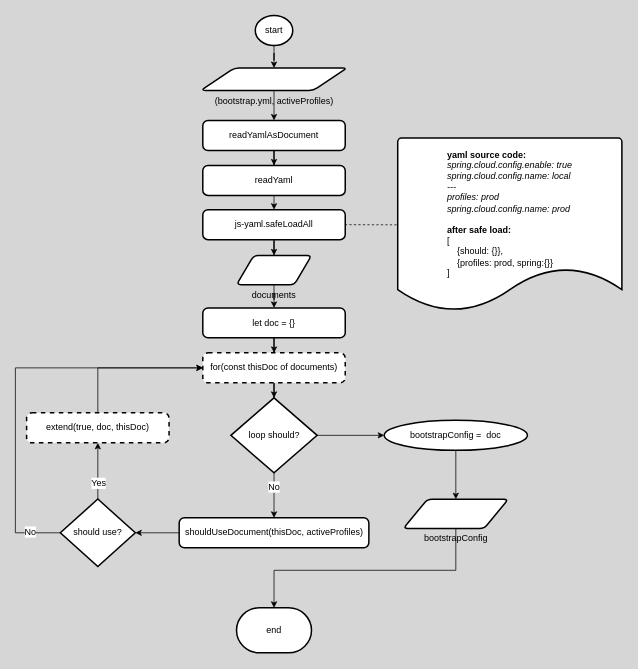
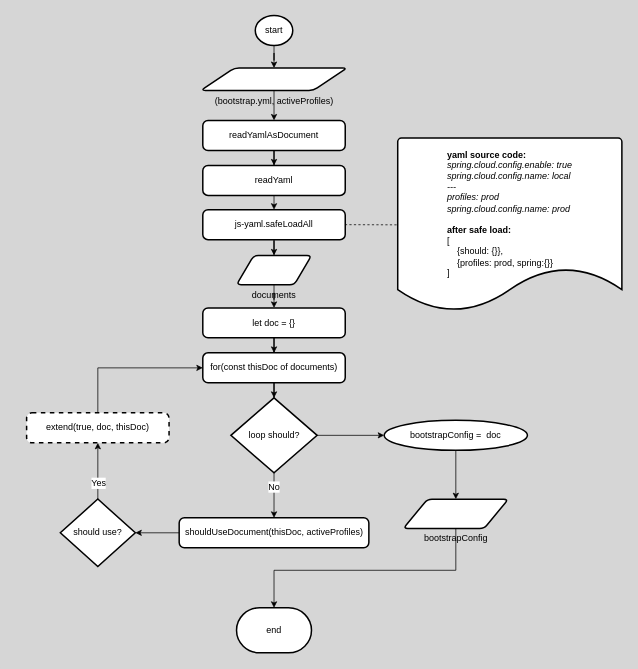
(274, 368) -> (274, 368)
(15, 434) -> none
